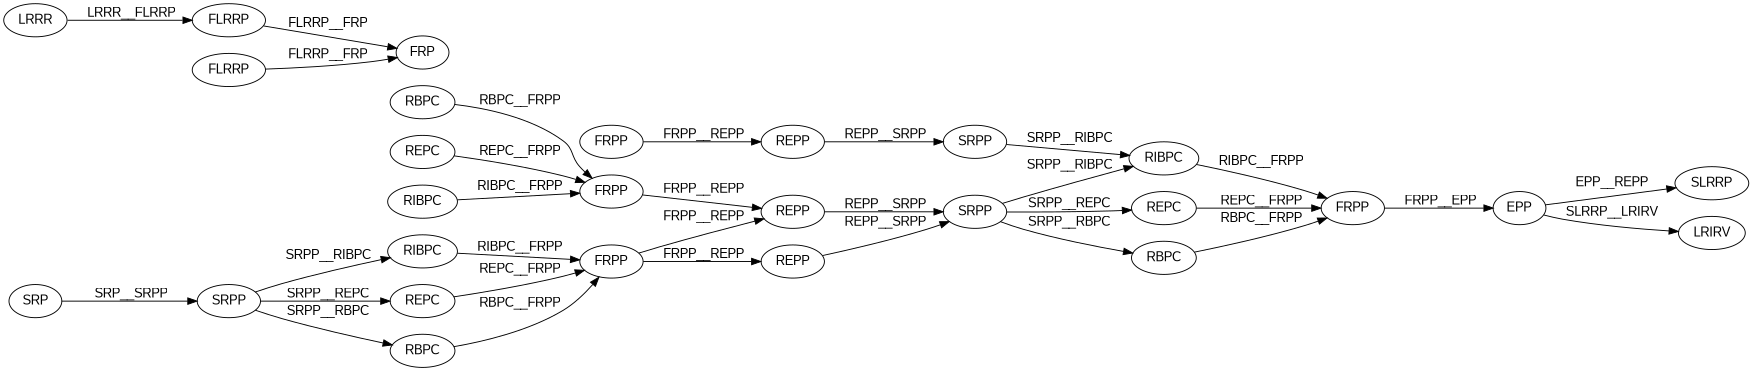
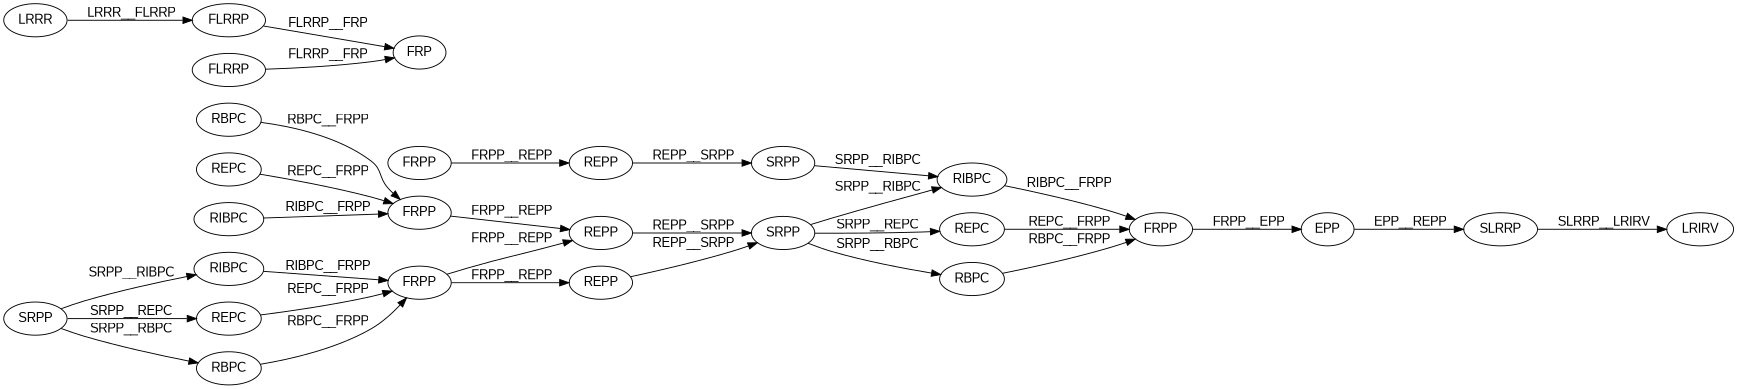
(1606, 225) -> (1597, 229)
(35, 301) -> none
